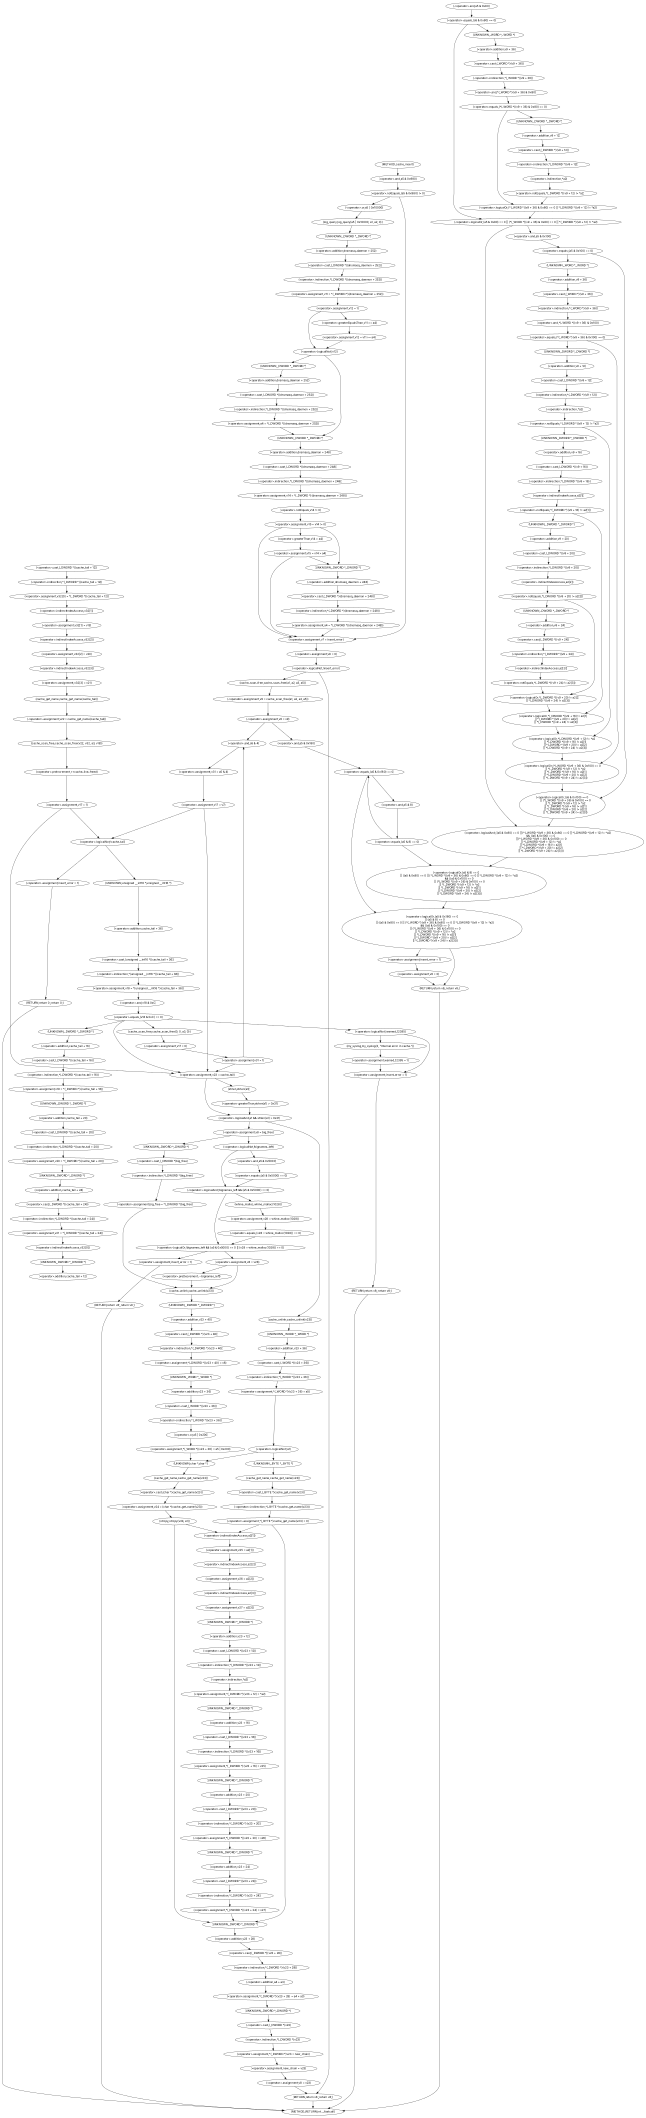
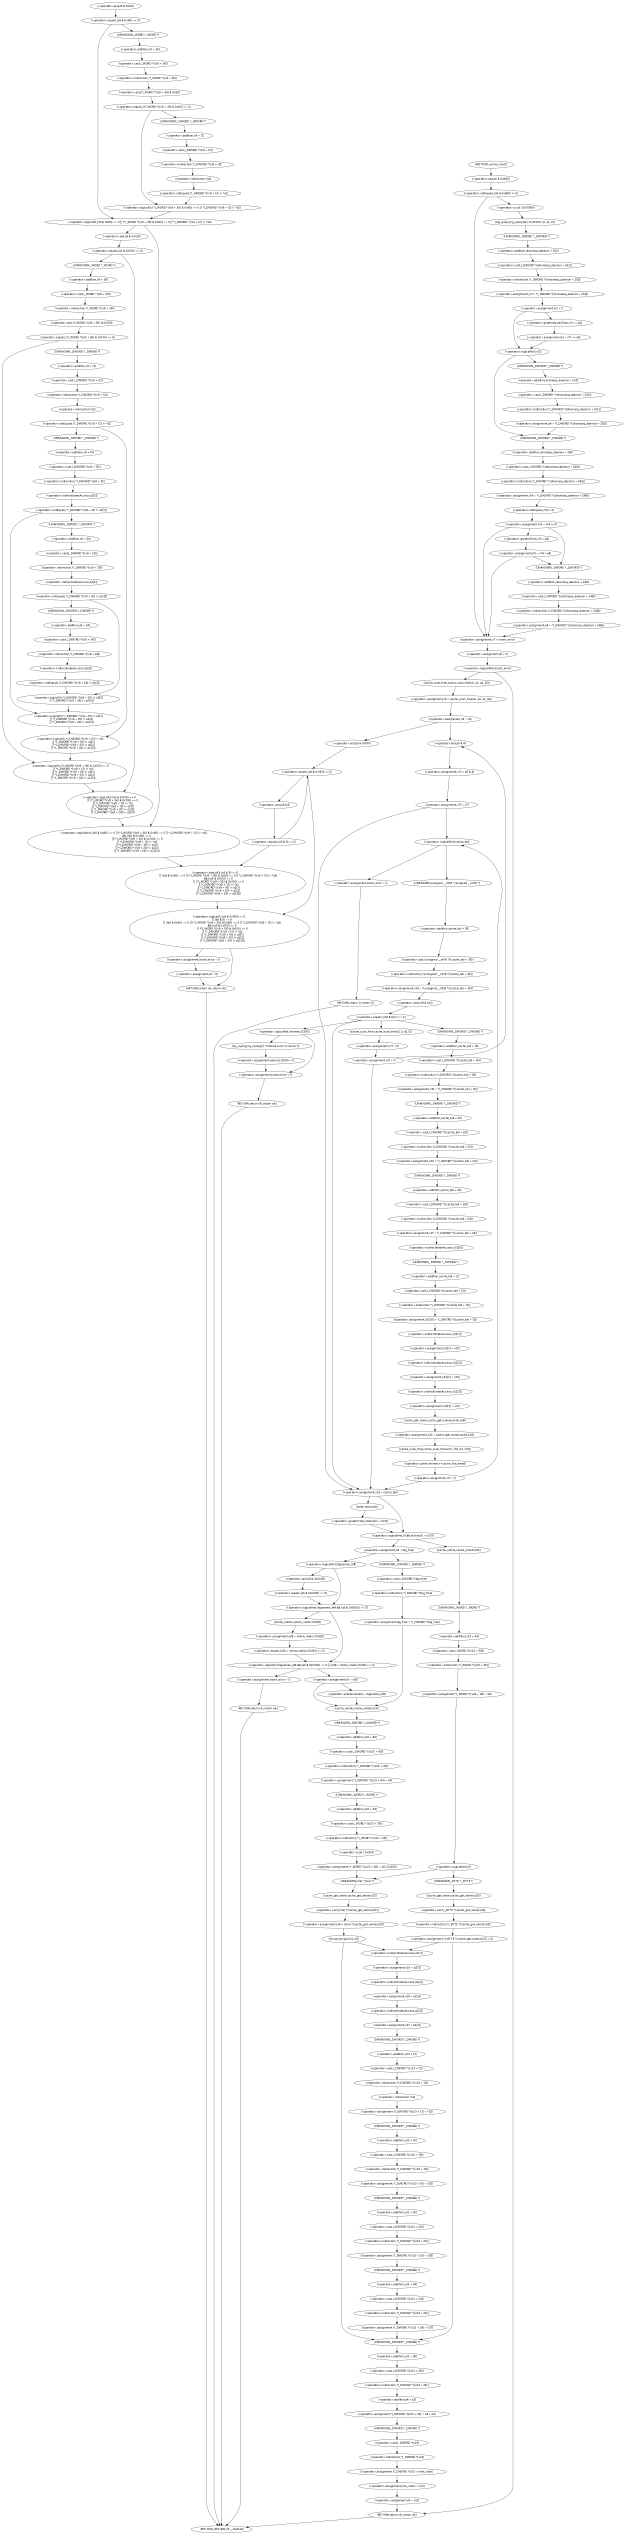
none -> (435, 1283)
